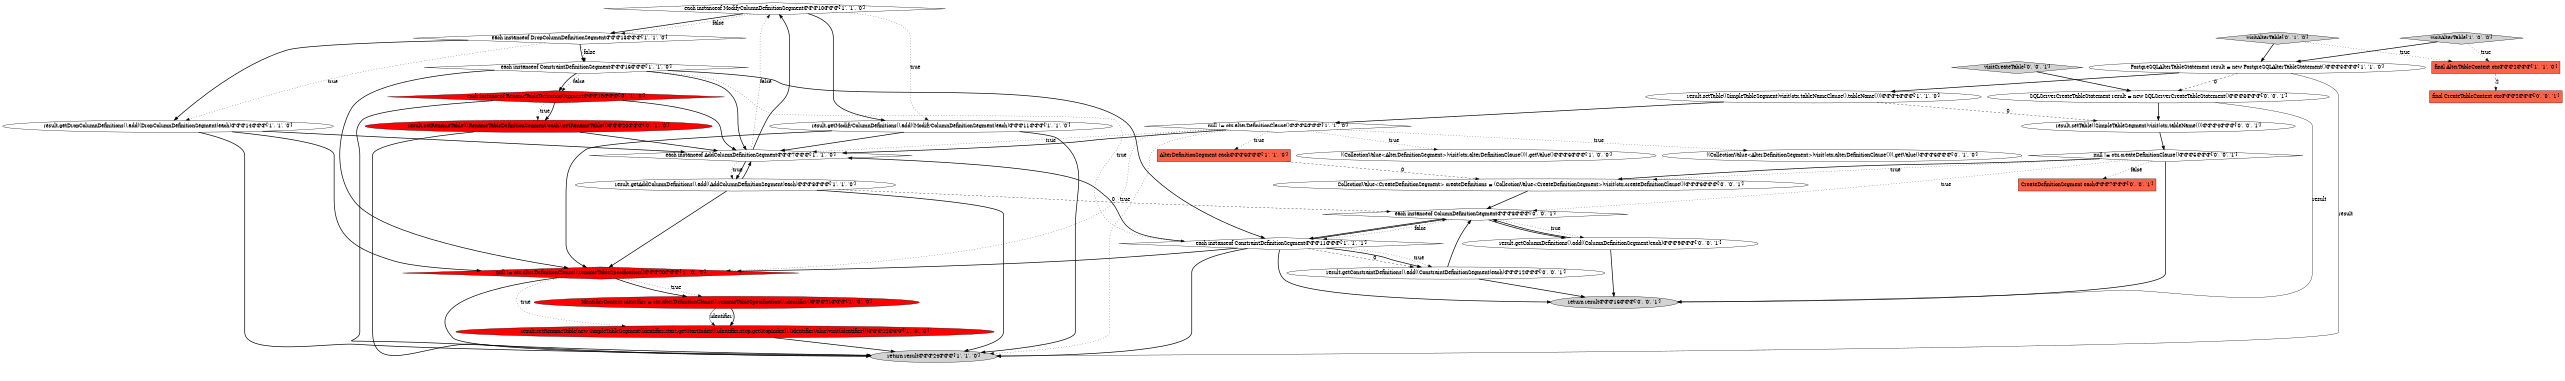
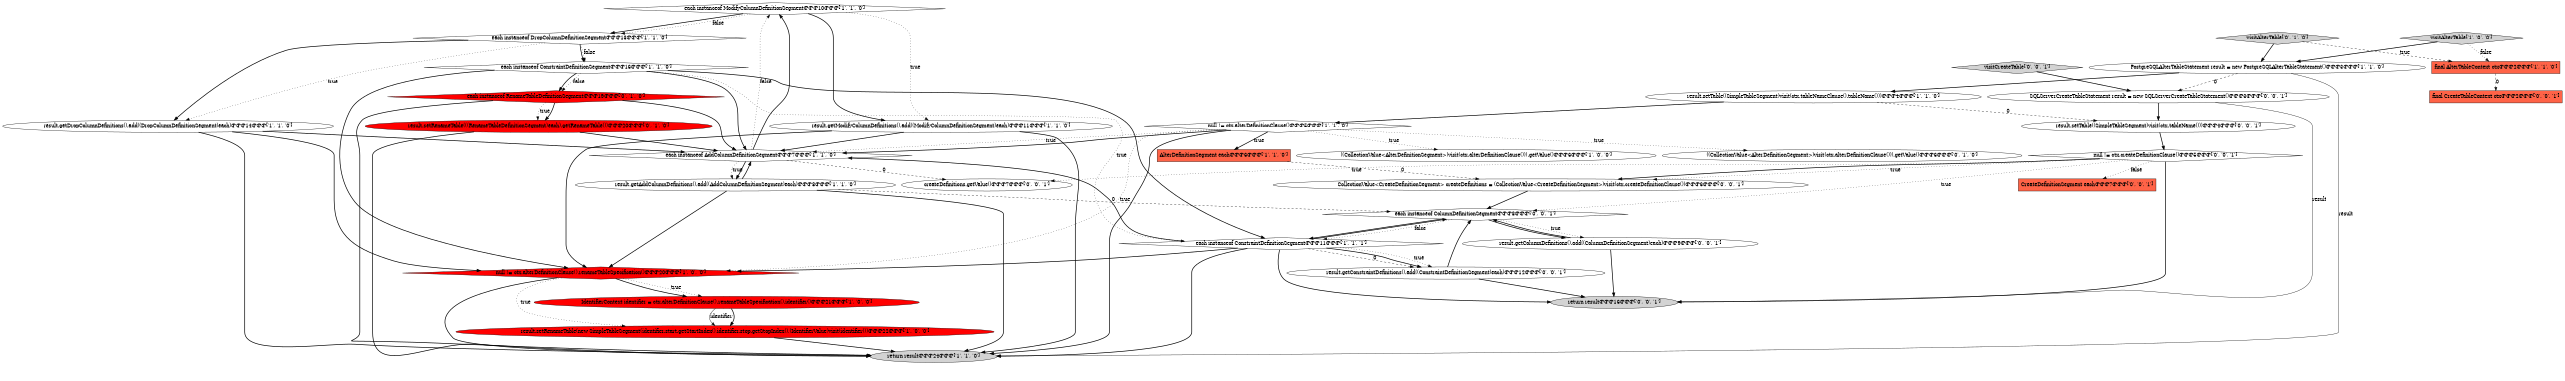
(2383, 52) -> (2383, 52)
(2486, 53) -> (2486, 53)
(2498, 82) -> (2498, 82)
(1253, 140) -> (1253, 140)
none -> (987, 185)
(1109, 255) -> (1109, 255)
